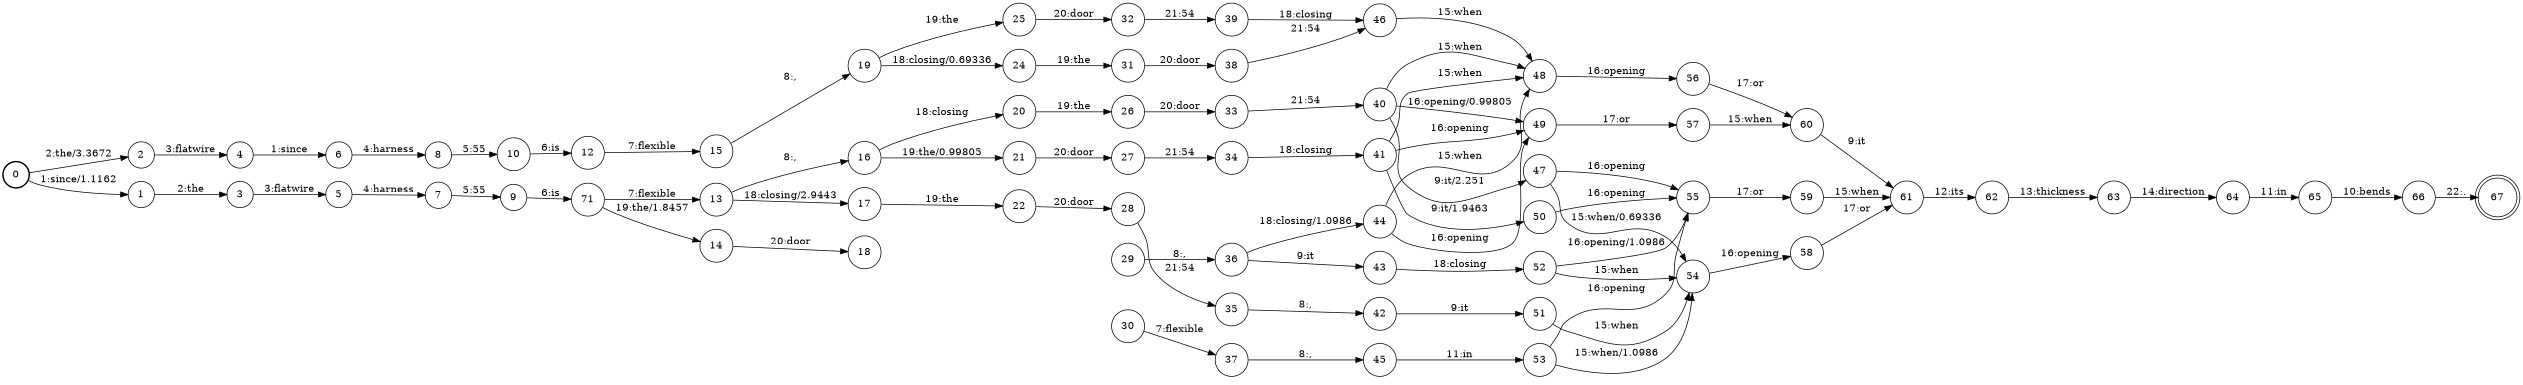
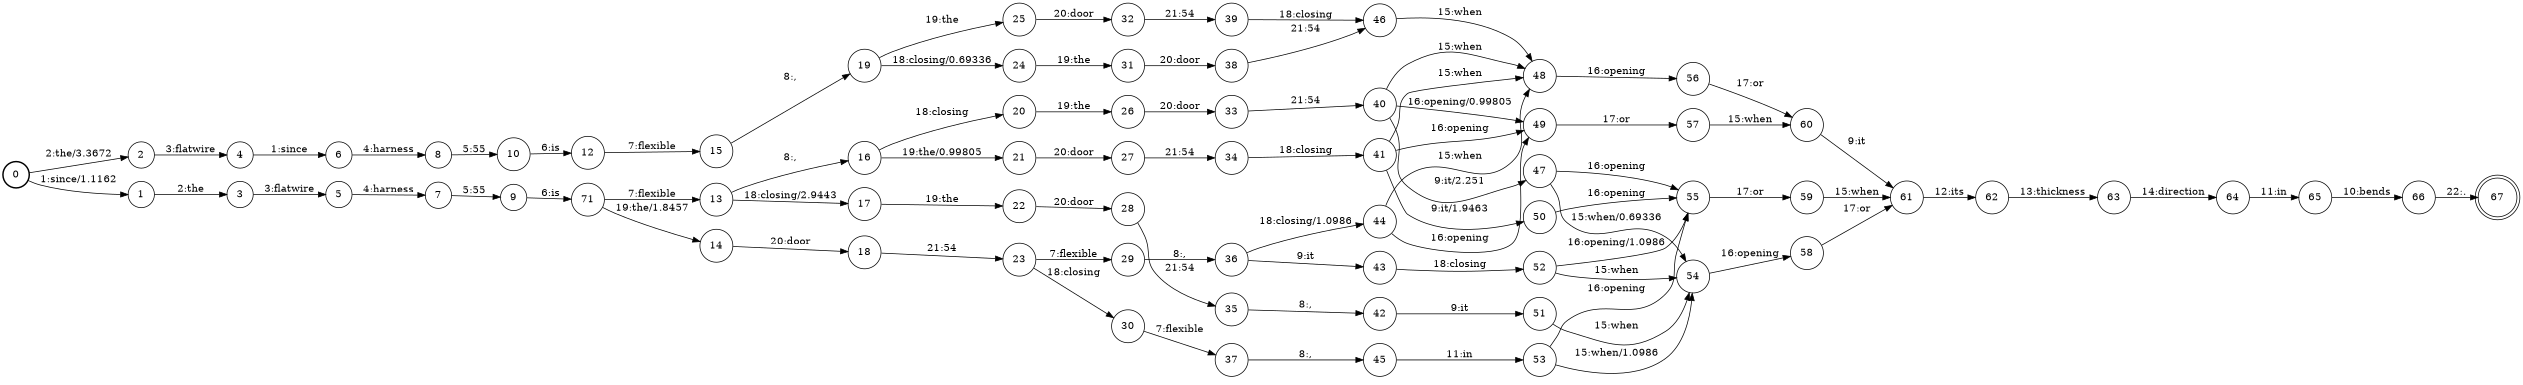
none -> (1019, 260)
